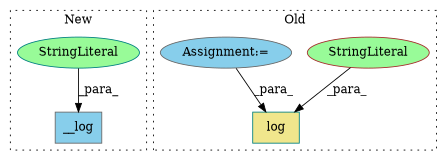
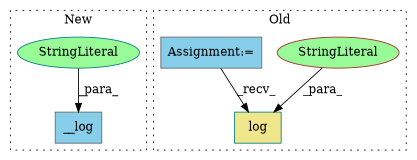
(226, 53) -> (211, 53)
(273, 90) -> (257, 90)
